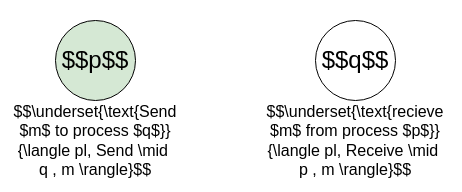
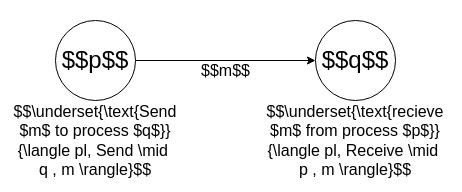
(96, 61) -> (96, 61)
none -> (222, 61)
